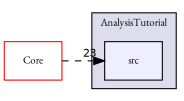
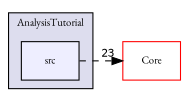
(78, 61) -> (100, 61)
